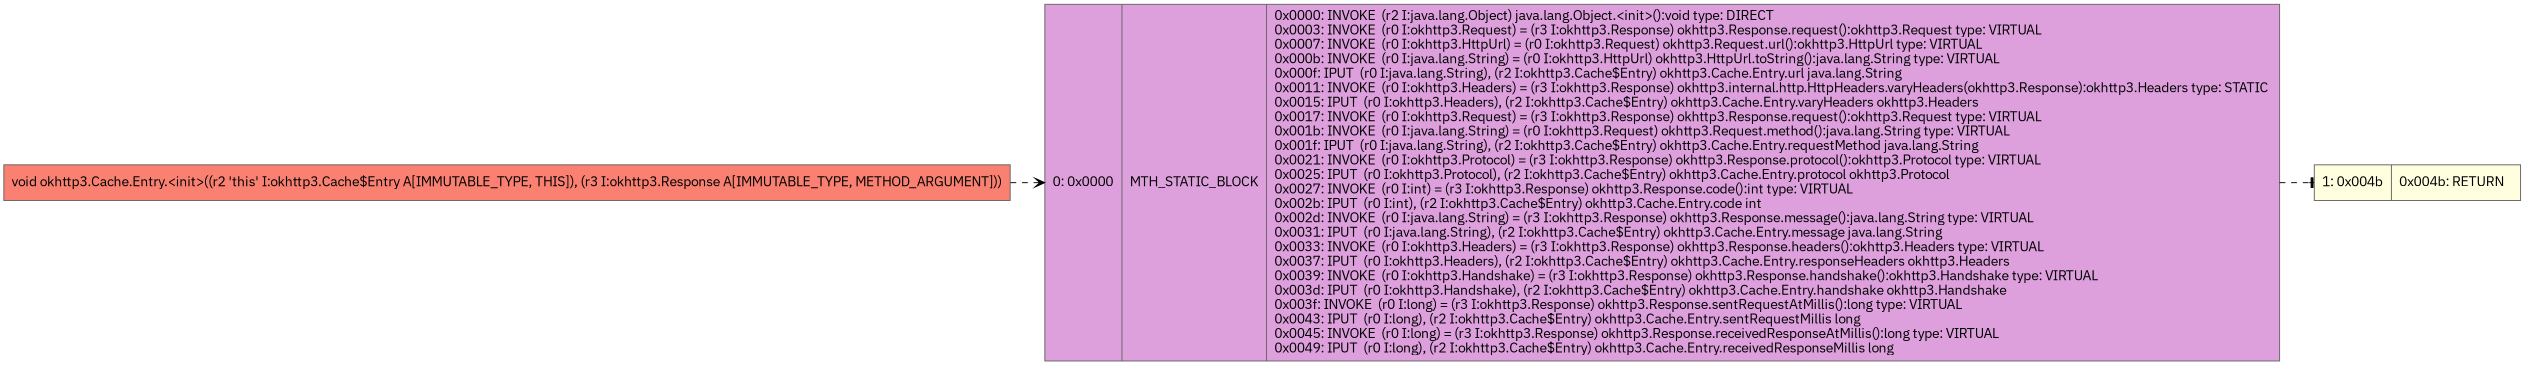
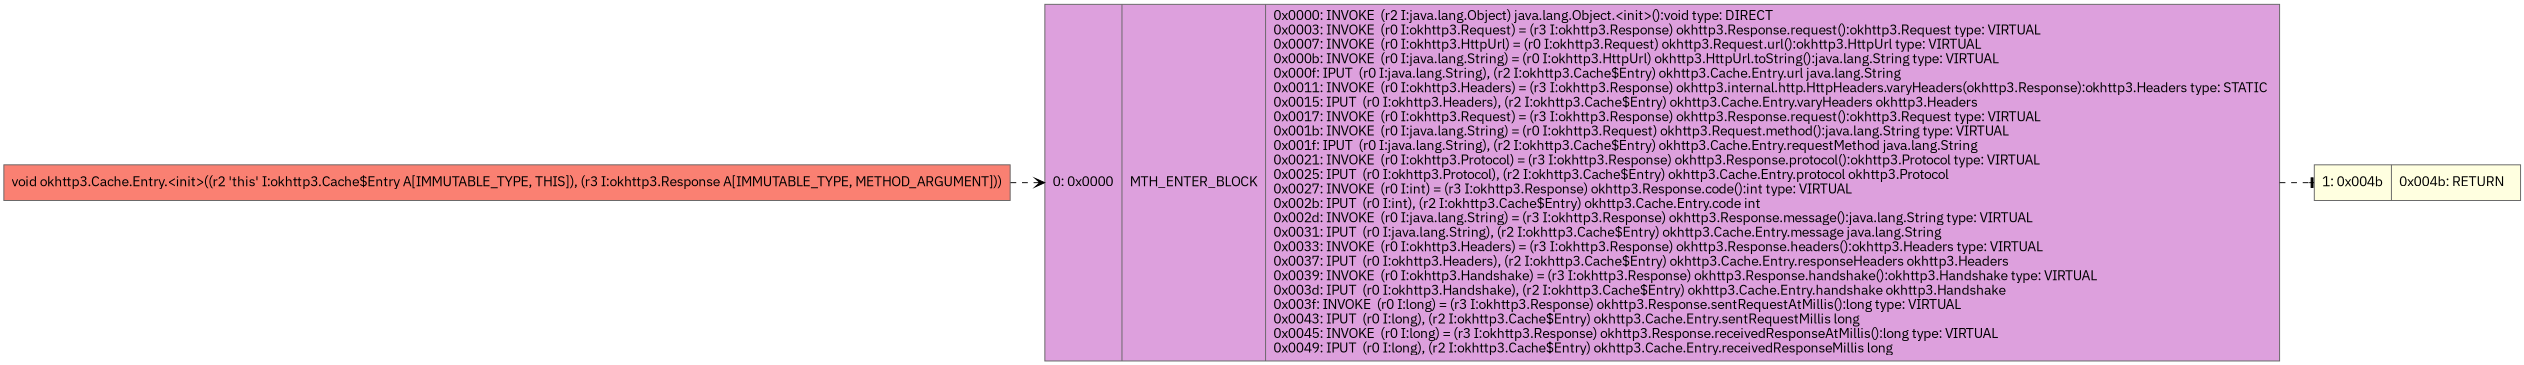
(1194, 182) -> (1194, 182)
